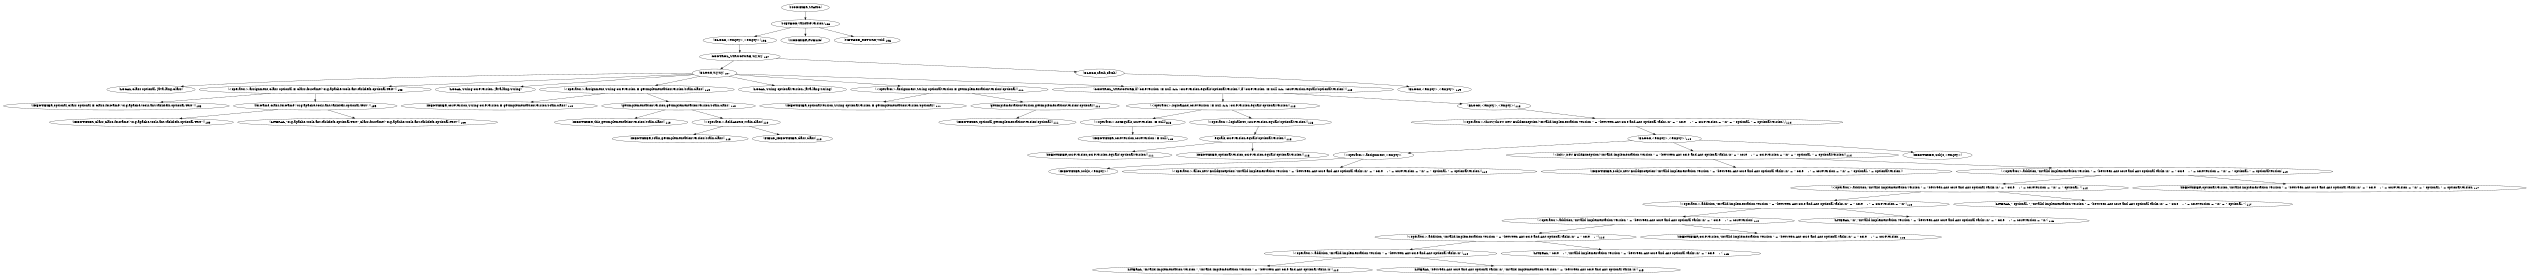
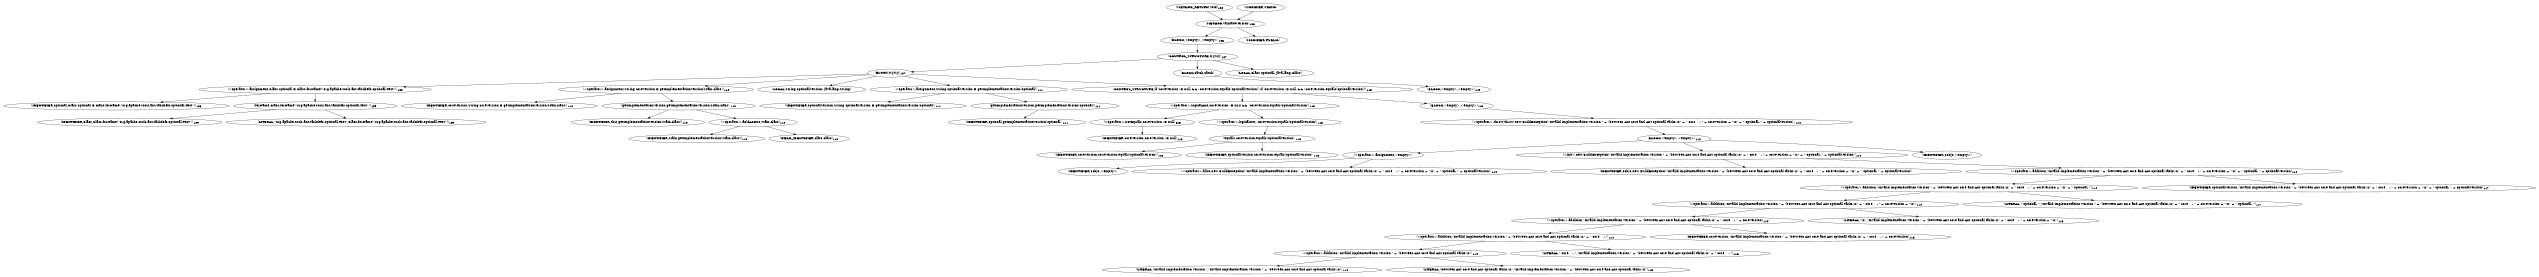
(835, 32) -> (1214, 15)
(438, 77) -> (1232, 65)
(485, 90) -> none
(1151, 155) -> (1161, 155)
